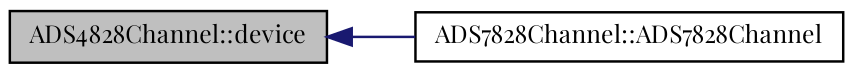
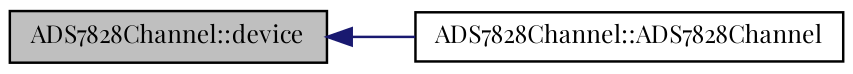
(168, 37) -> (168, 37)
